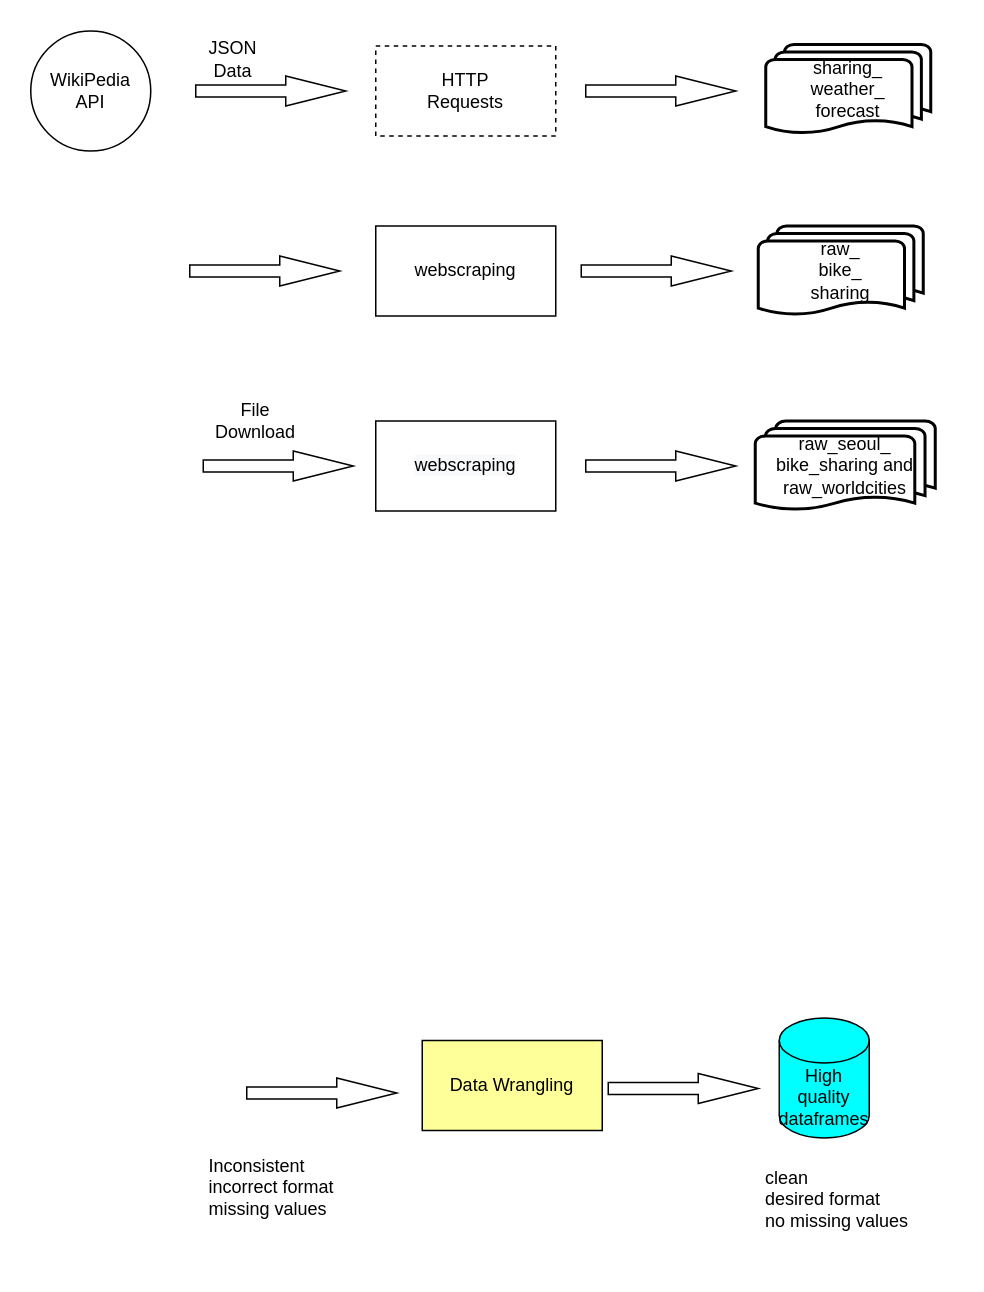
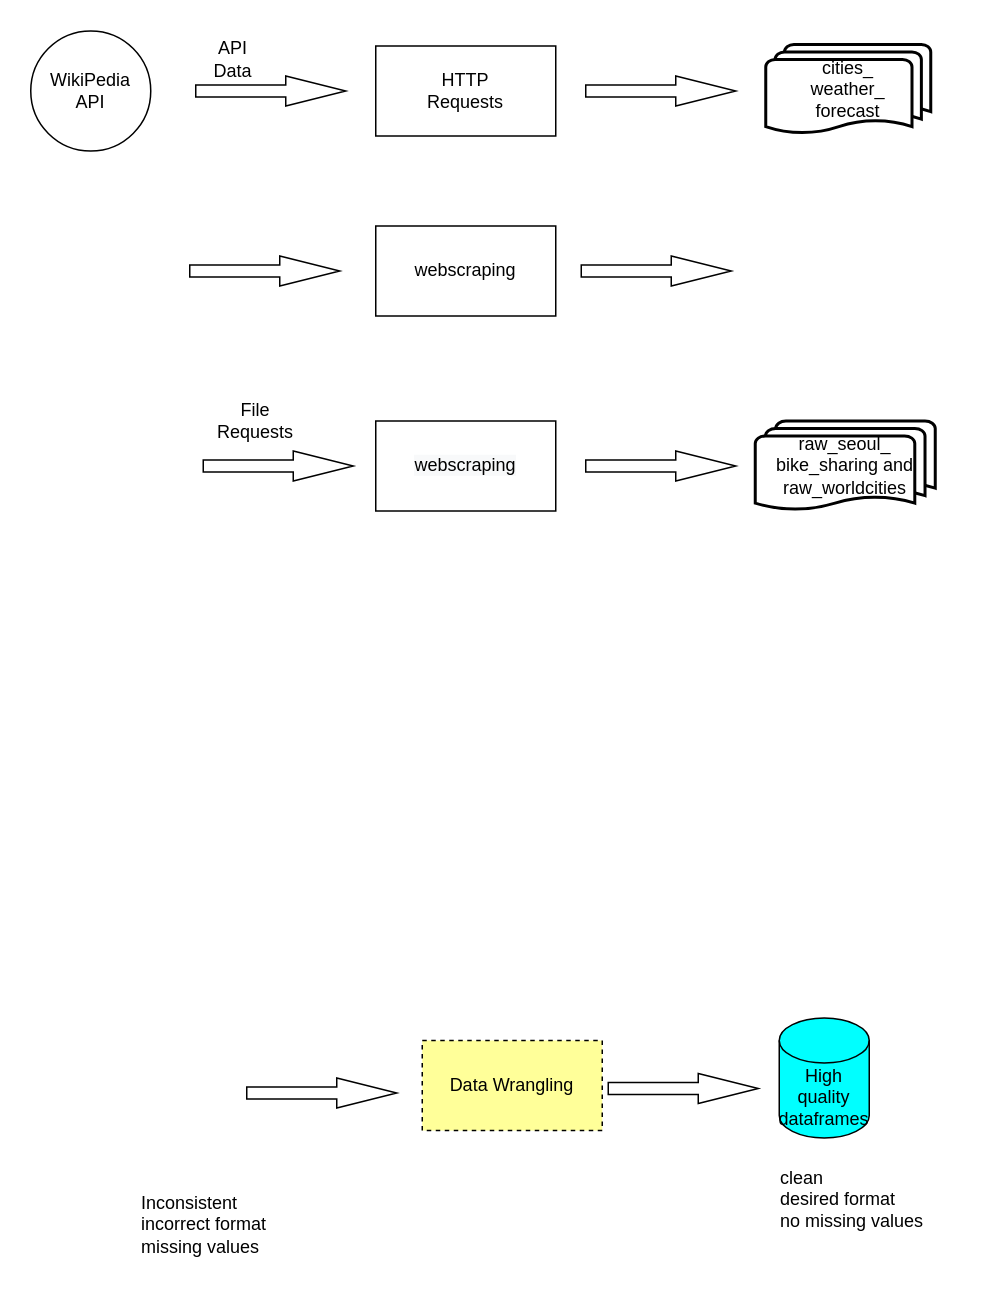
(233, 59) -> (233, 59)
(848, 89) -> (848, 89)
(466, 91) -> (466, 91)
(841, 271) -> none
(256, 421) -> (256, 421)
(512, 1085) -> (512, 1085)
(275, 1187) -> (207, 1225)
(850, 1199) -> (865, 1199)
